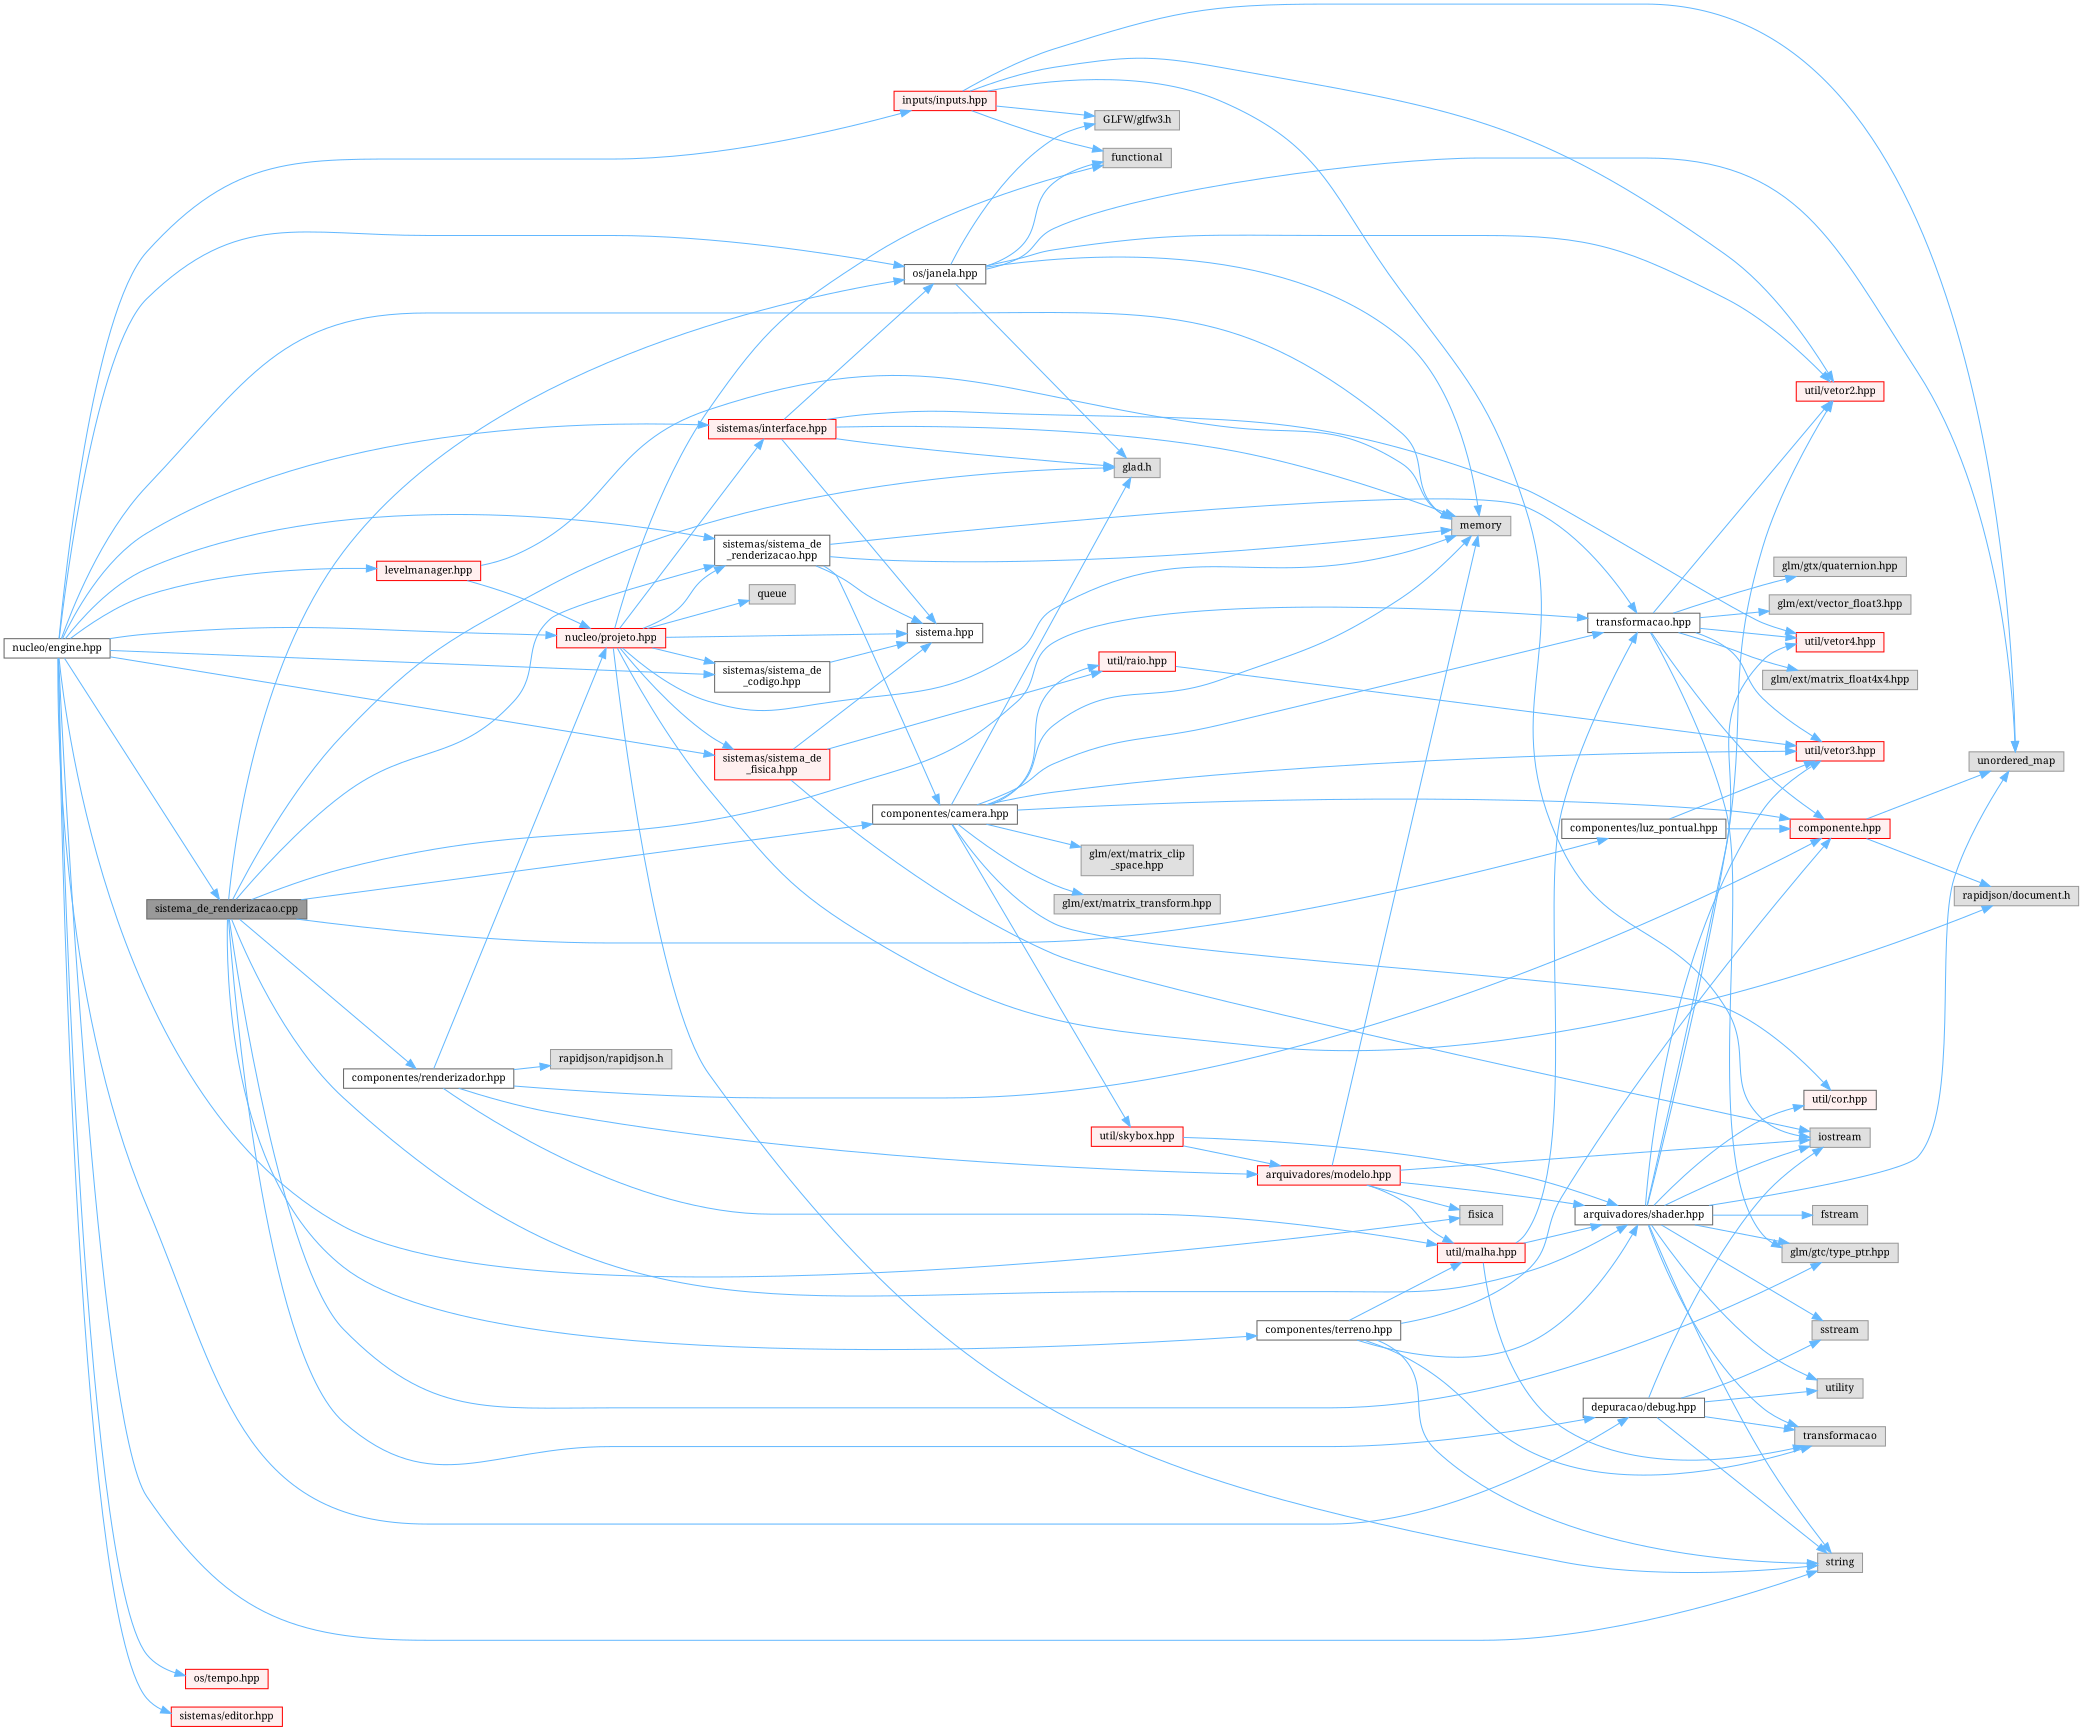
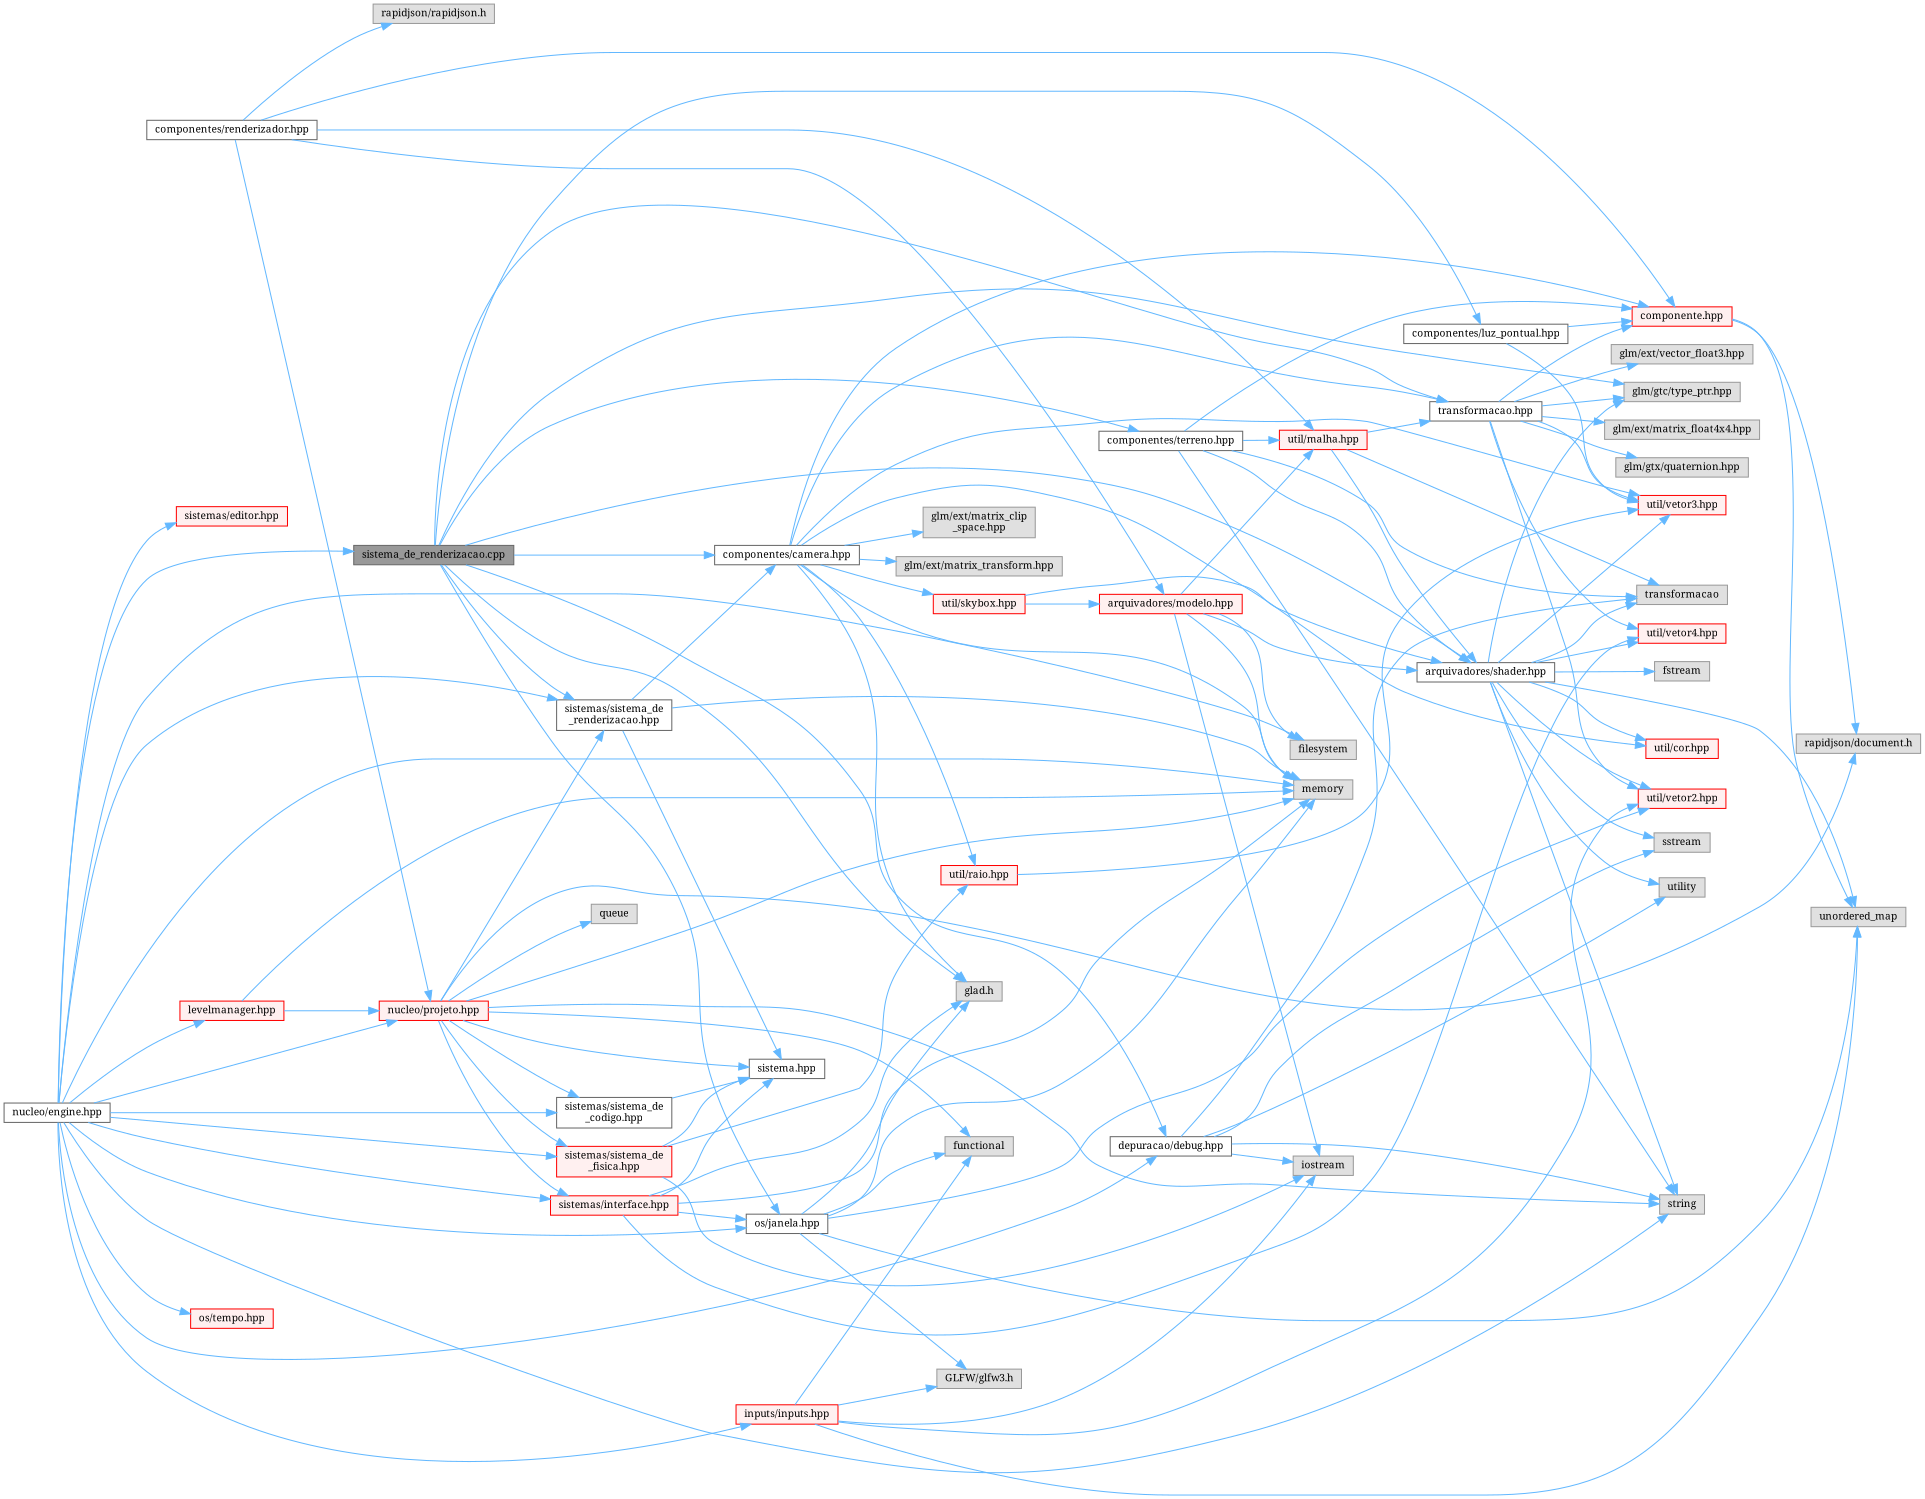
(1250, 507) -> none
(324, 991) -> none
(1840, 1100) -> (1682, 749)
(1731, 1175) -> none
(1481, 1215) -> (1323, 750)
